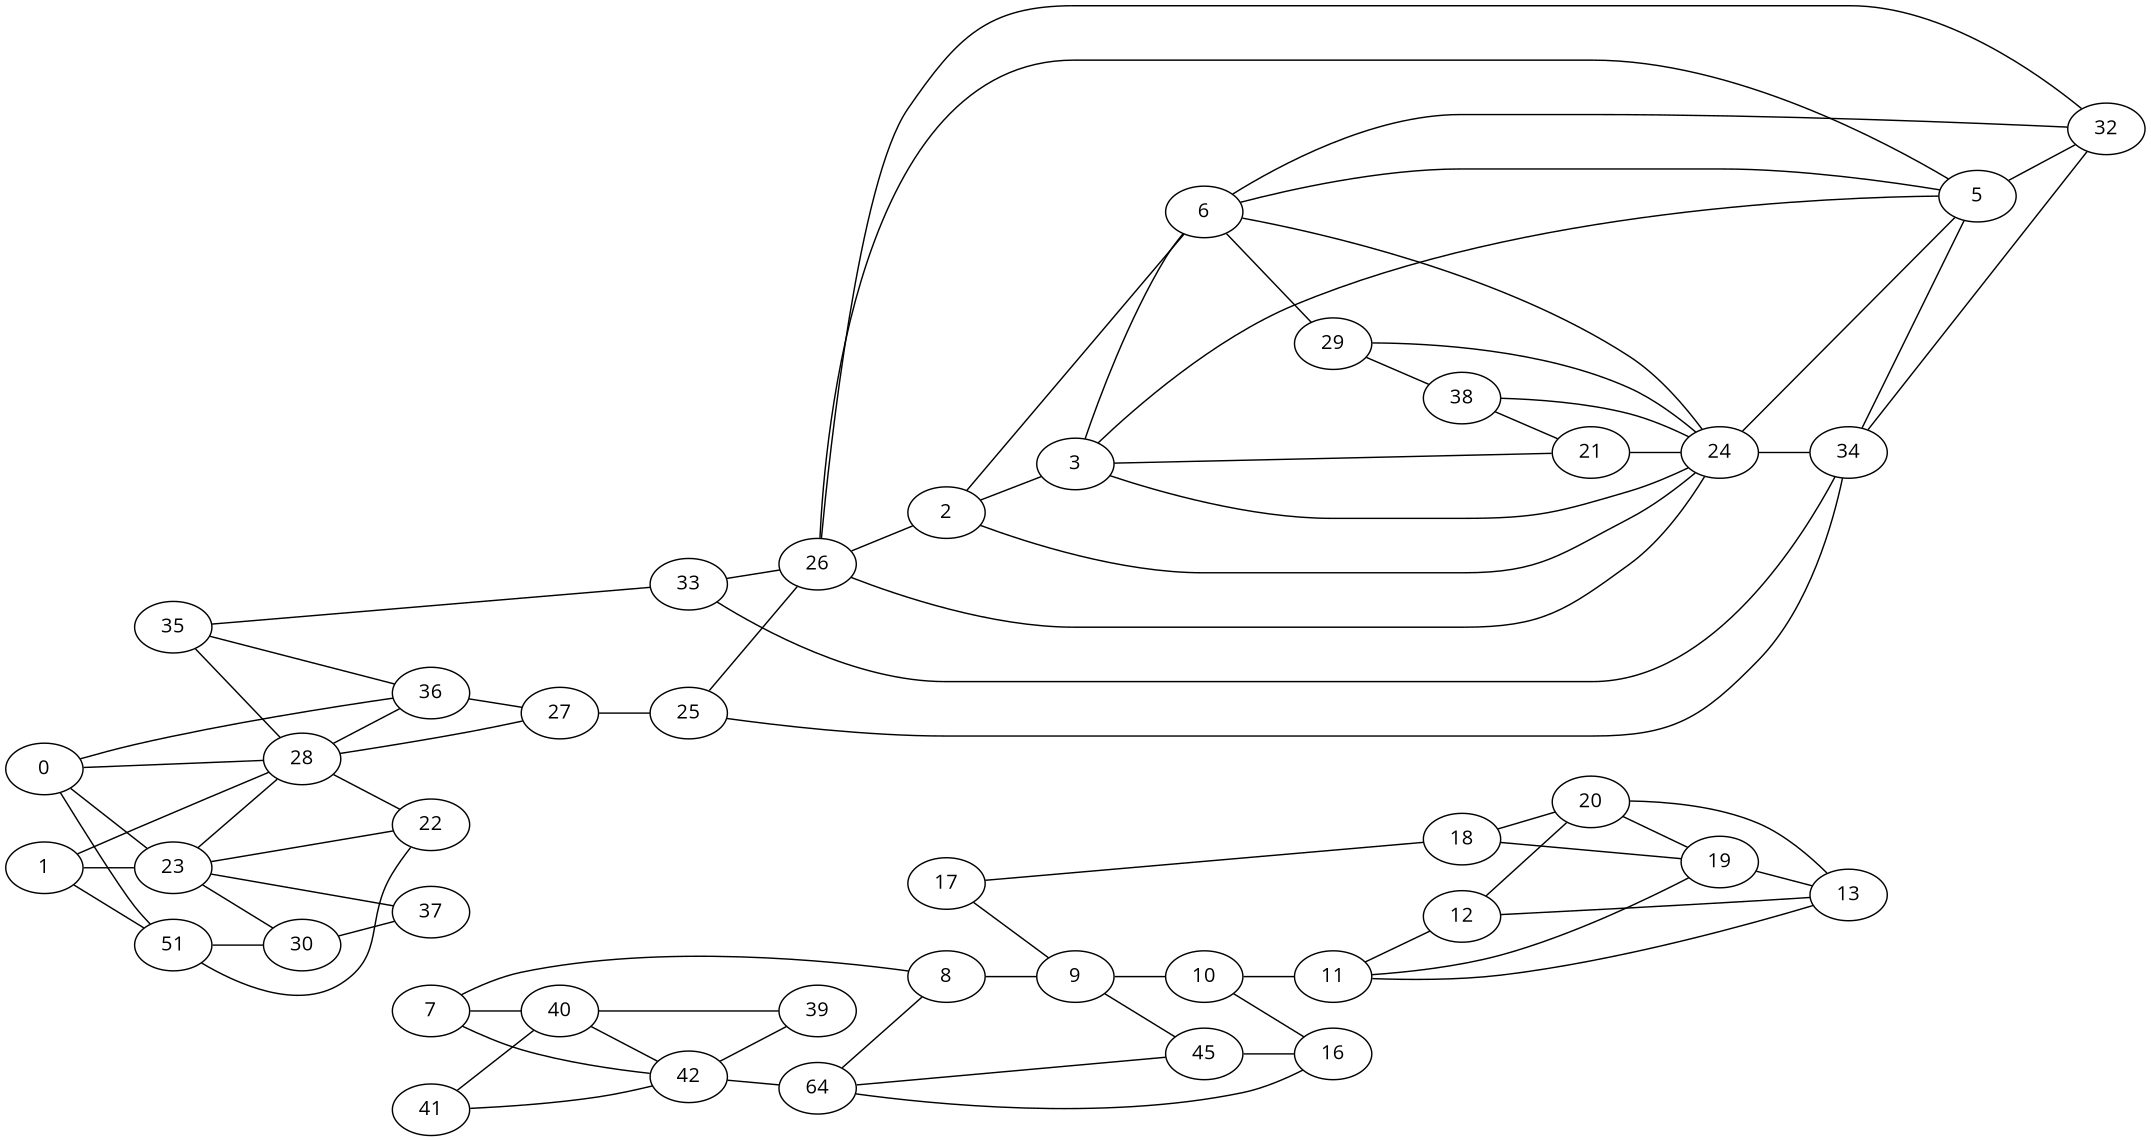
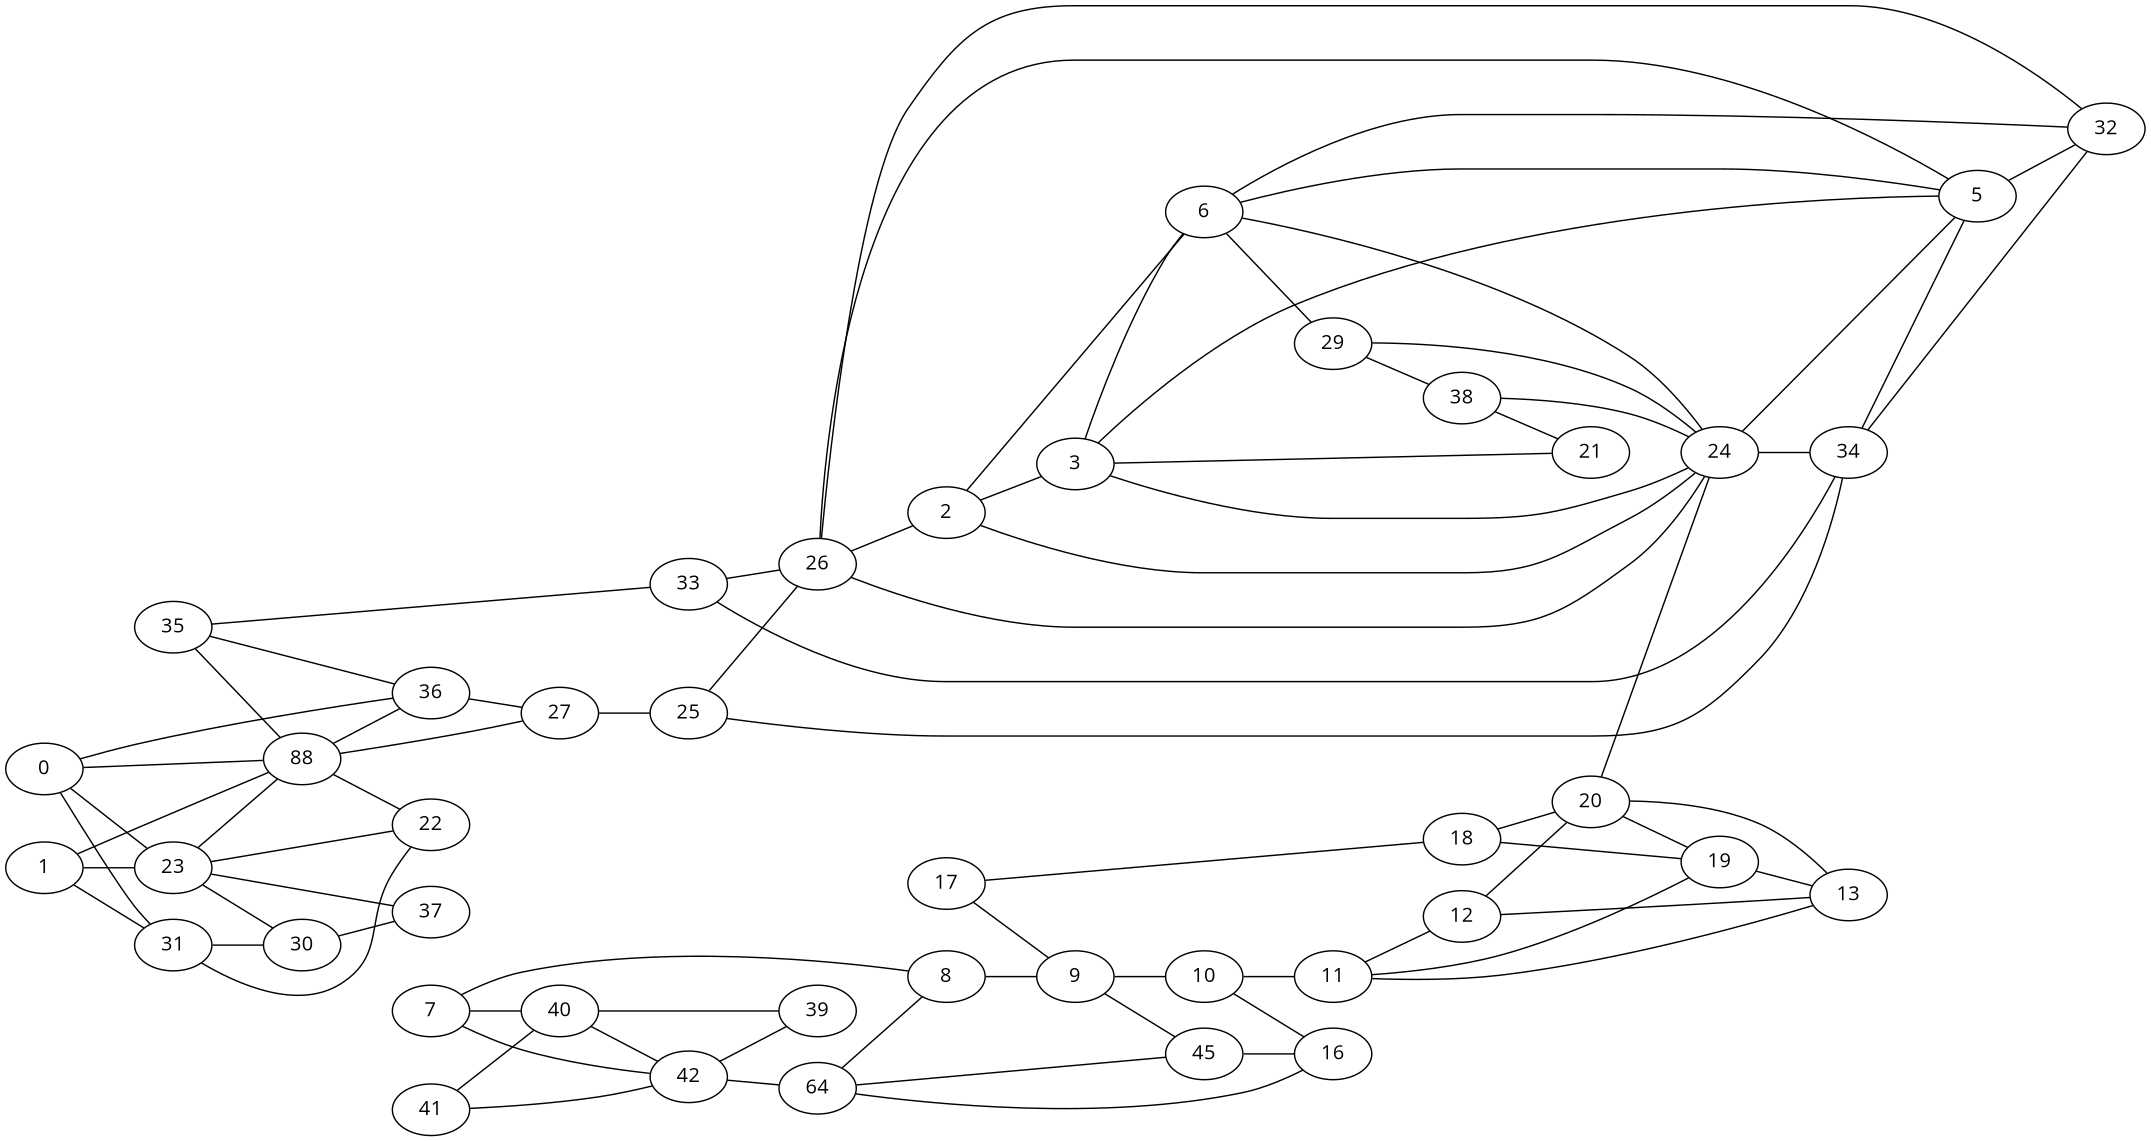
(1656, 452) -> (1655, 627)
(302, 759) -> (302, 759)
(173, 945) -> (173, 945)
